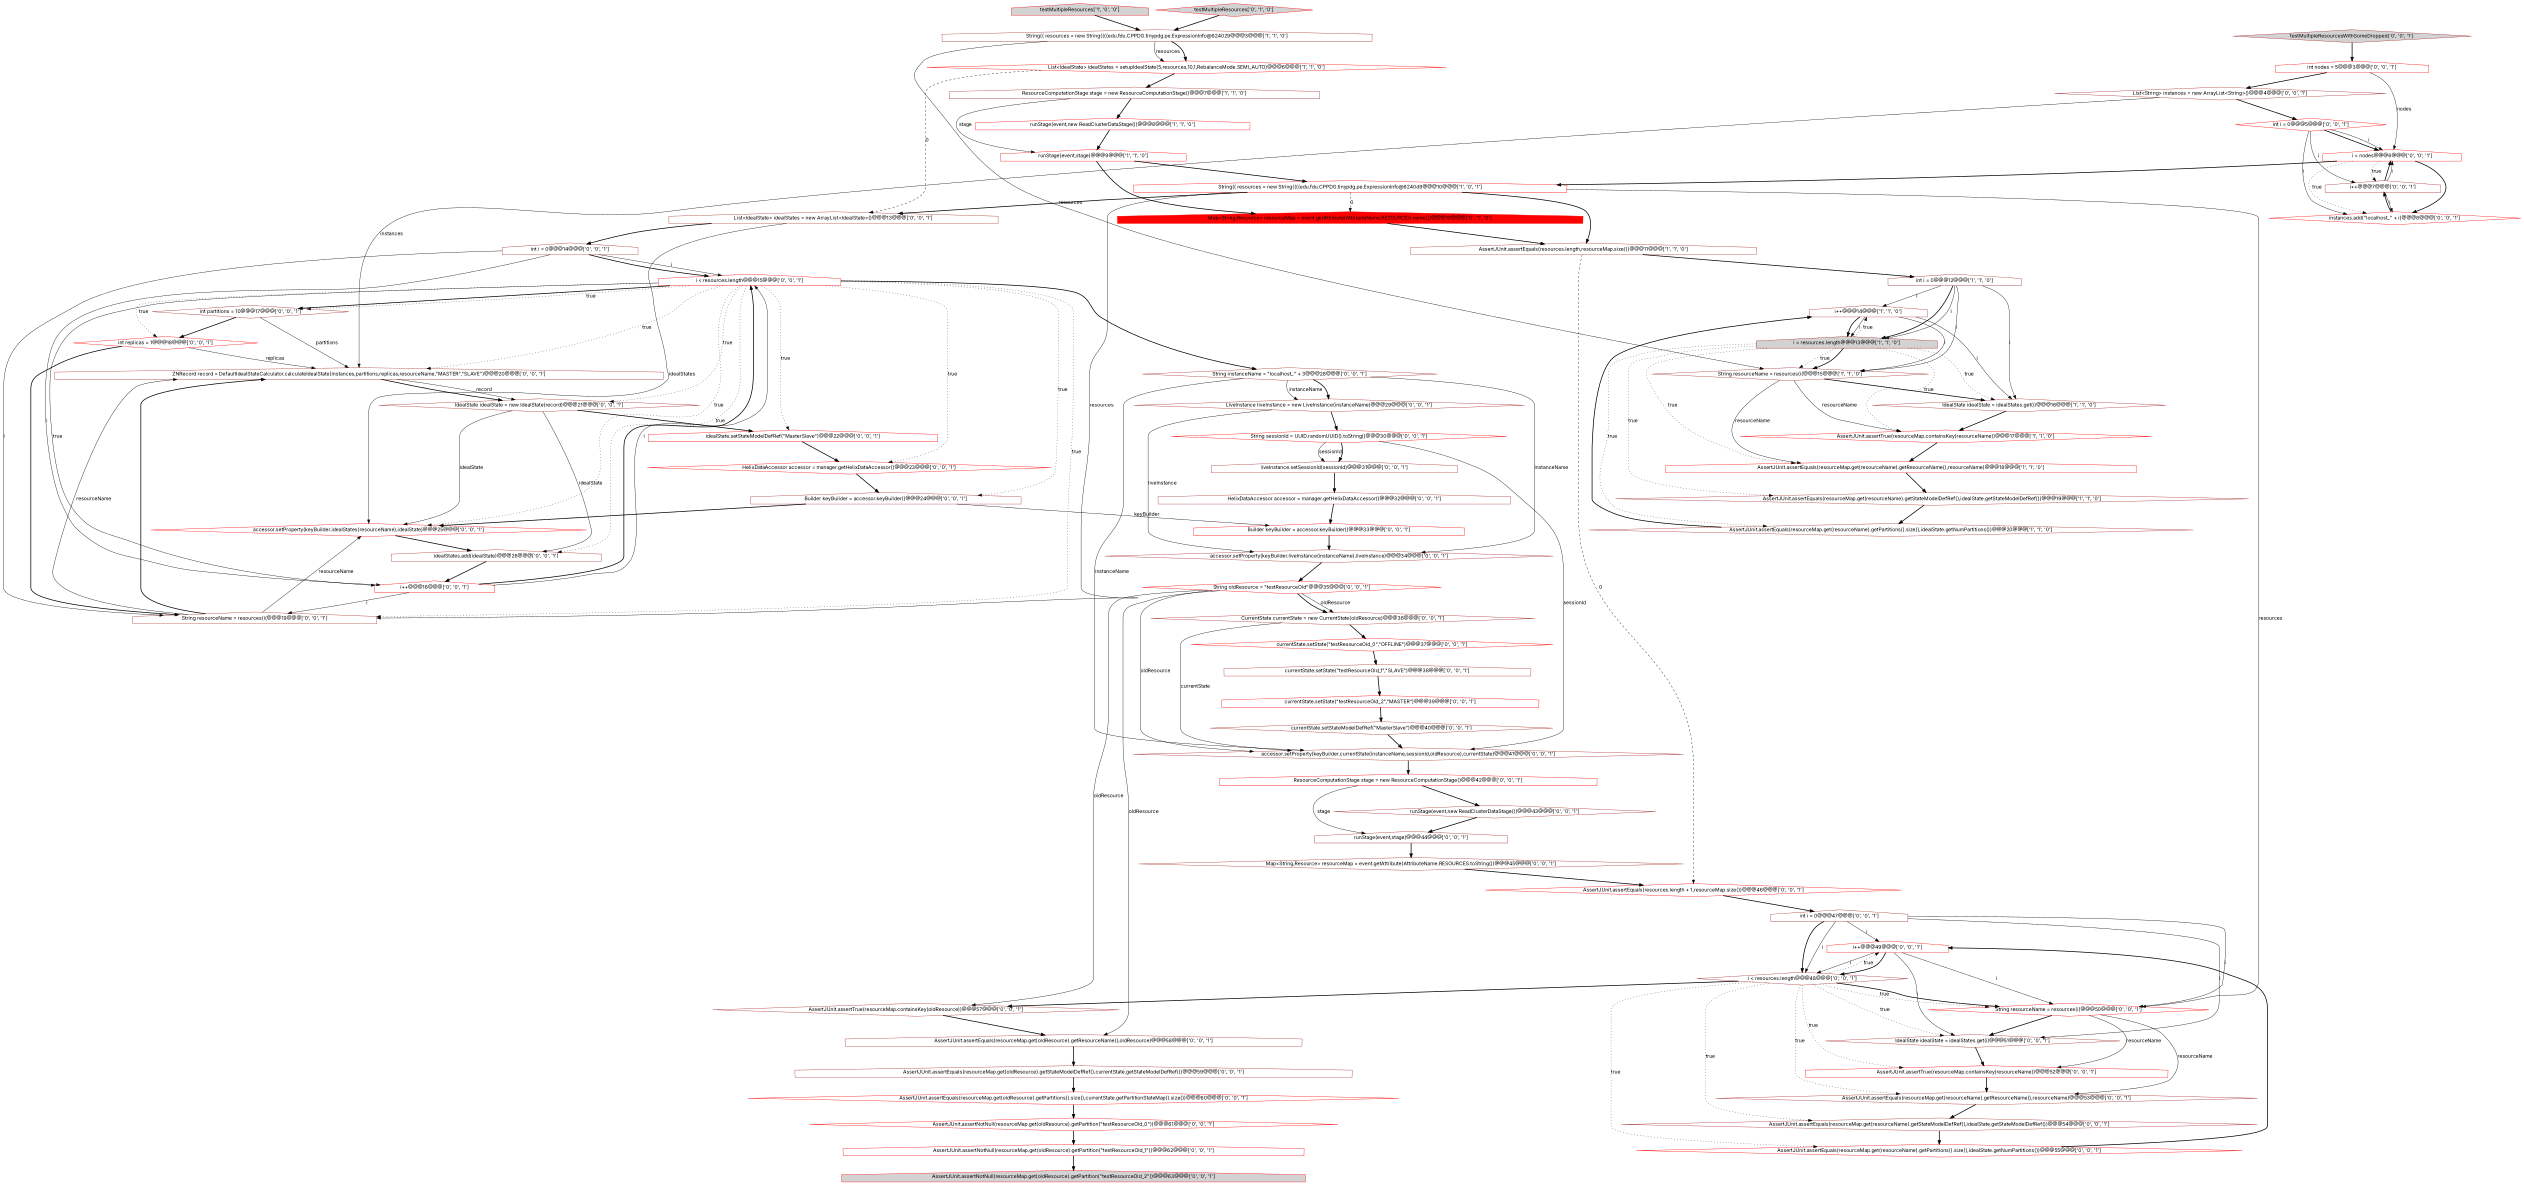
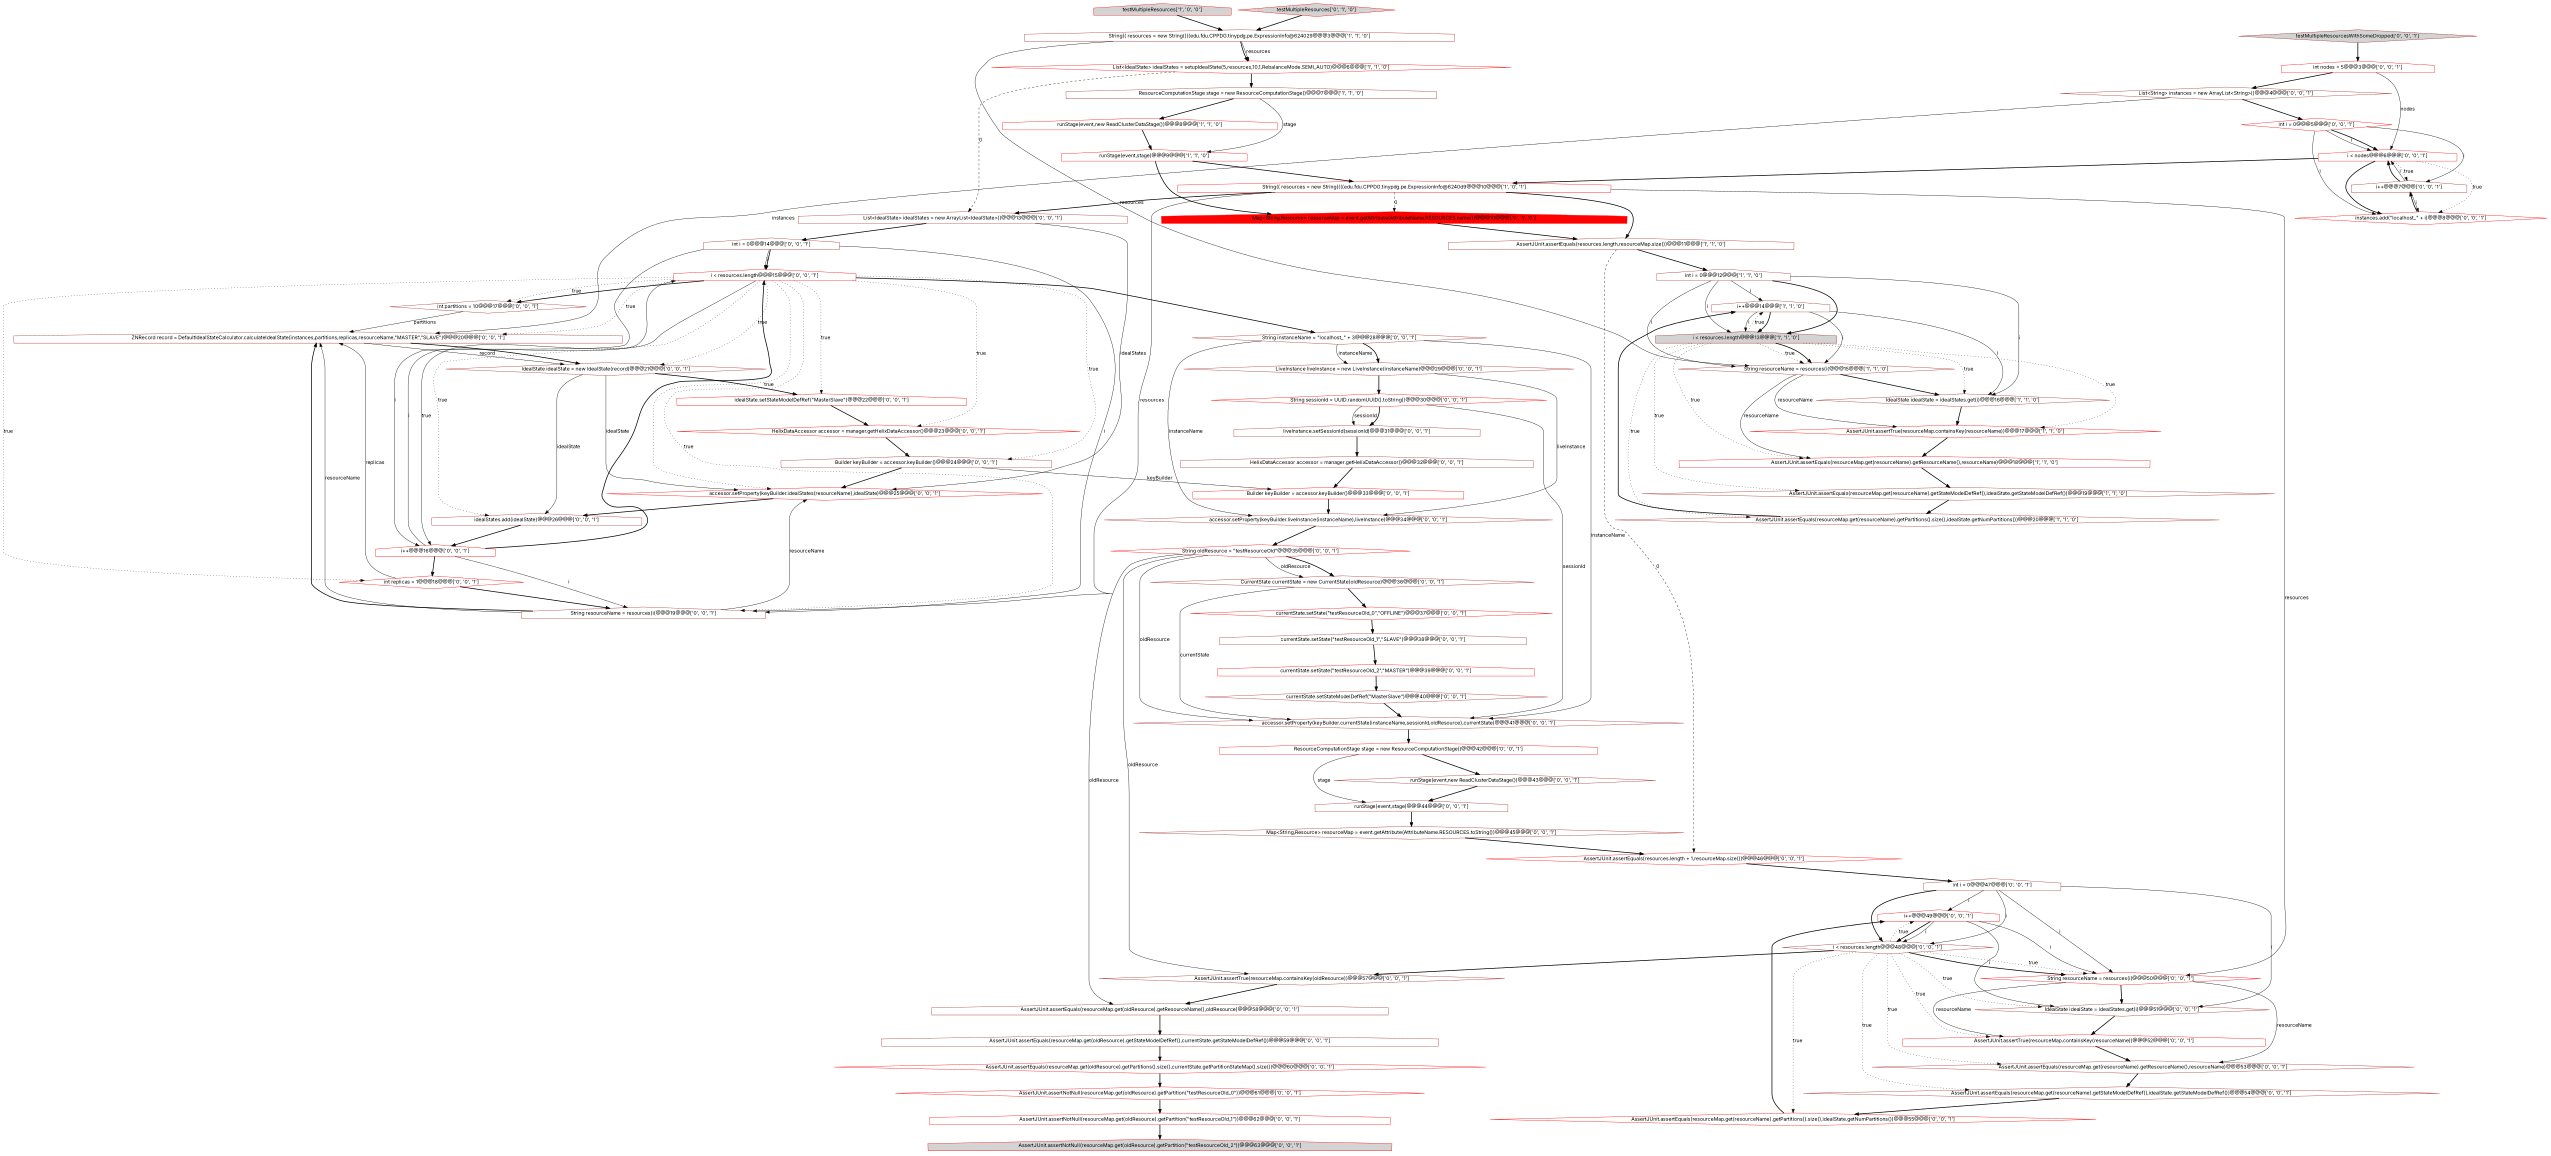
(210, 327) -> (434, 564)
